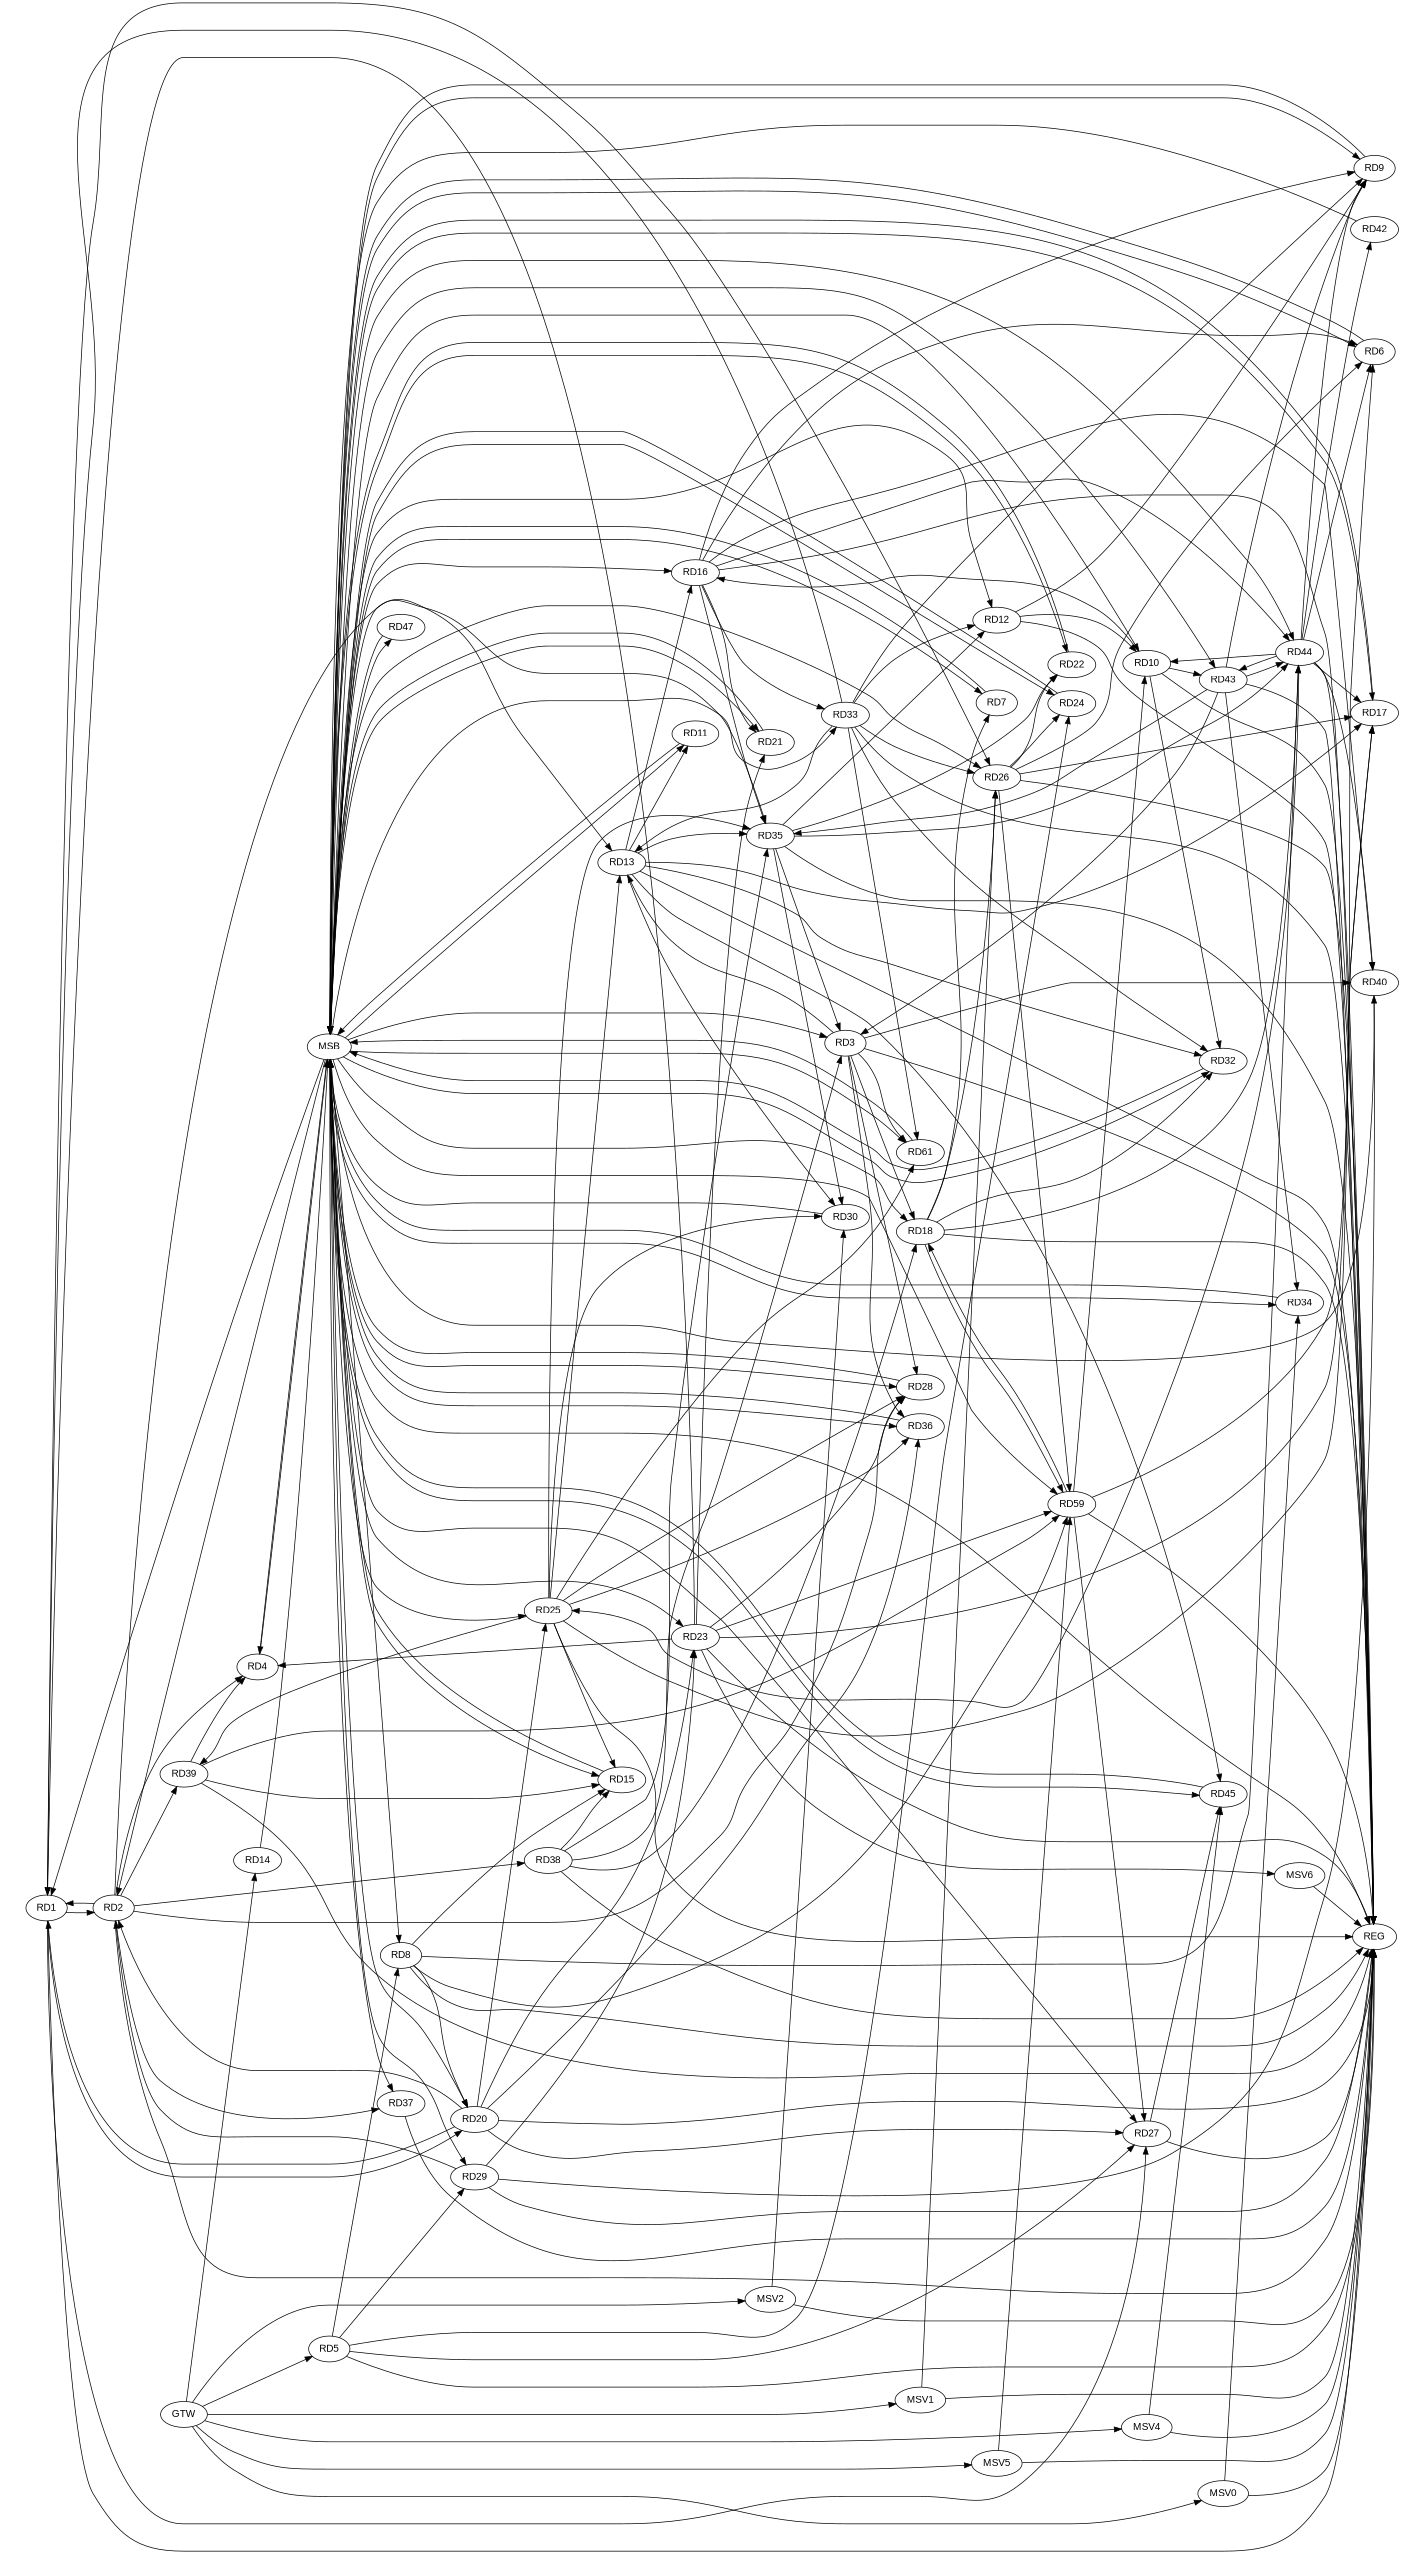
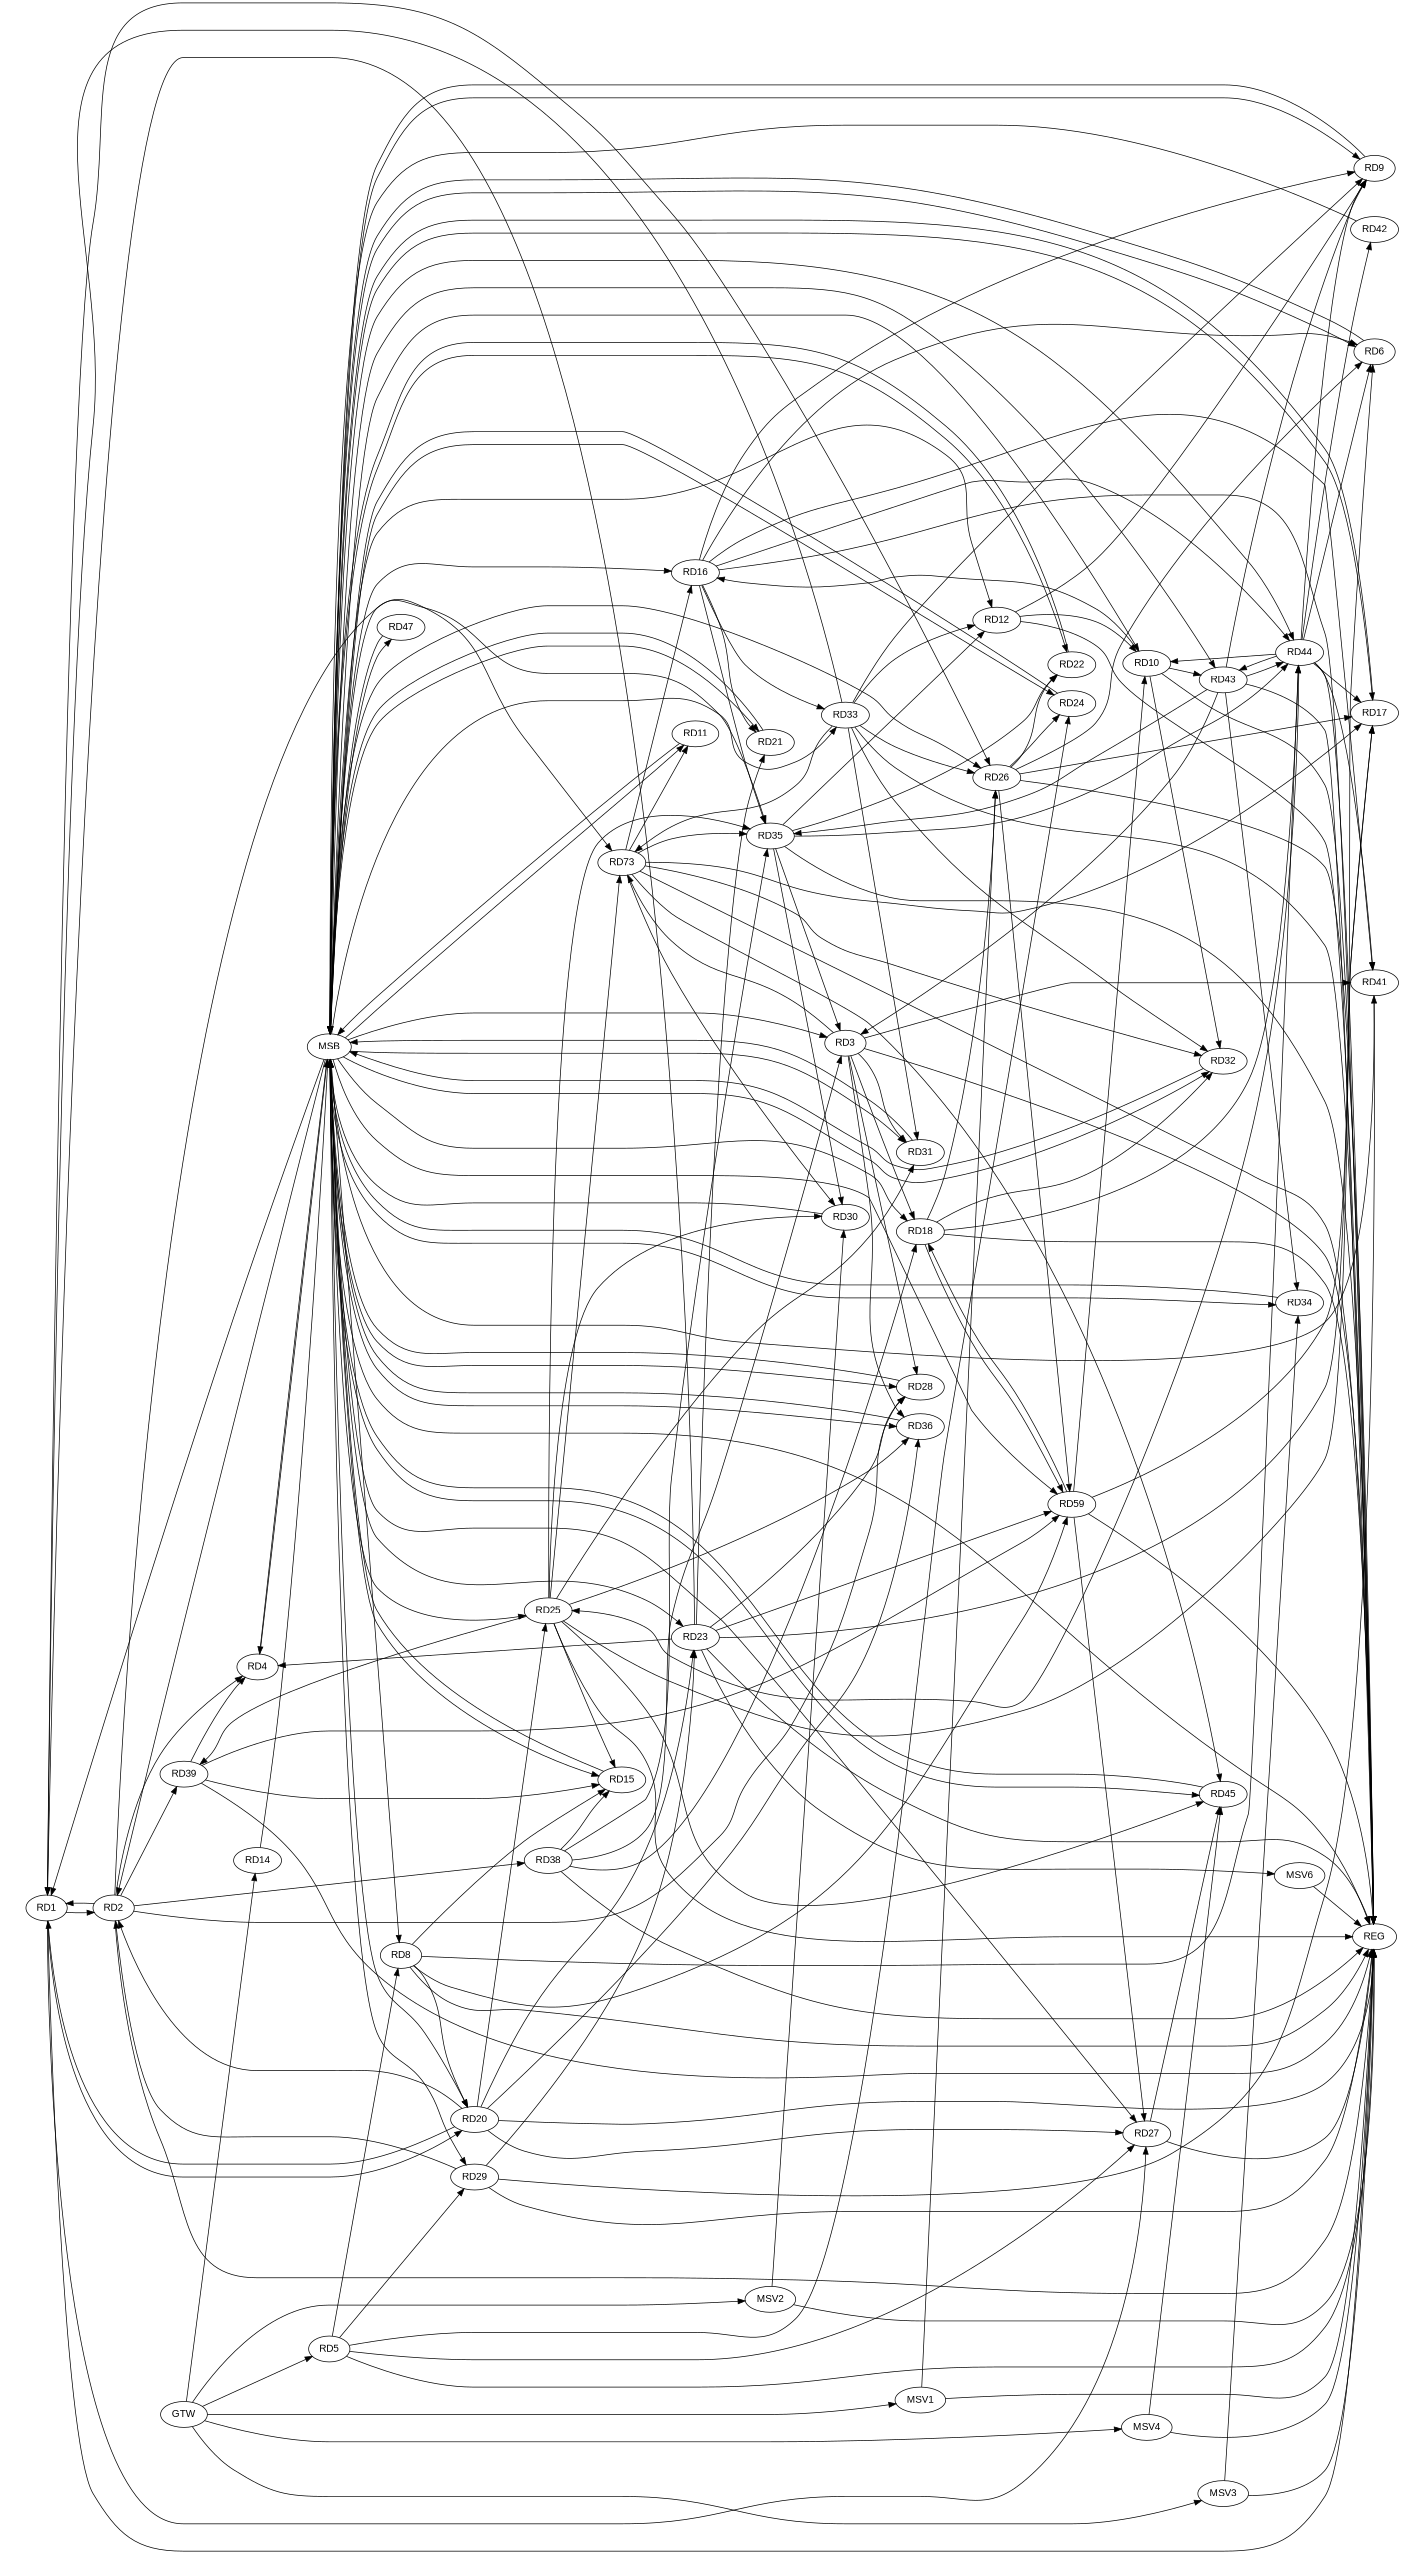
(997, 703) -> none
(622, 863) -> (622, 863)
(1375, 983) -> (1375, 983)
(920, 1153) -> (920, 1153)
(728, 1497) -> (789, 1904)
(401, 2104) -> none
(997, 2463) -> none
(1223, 2494) -> (1223, 2494)
